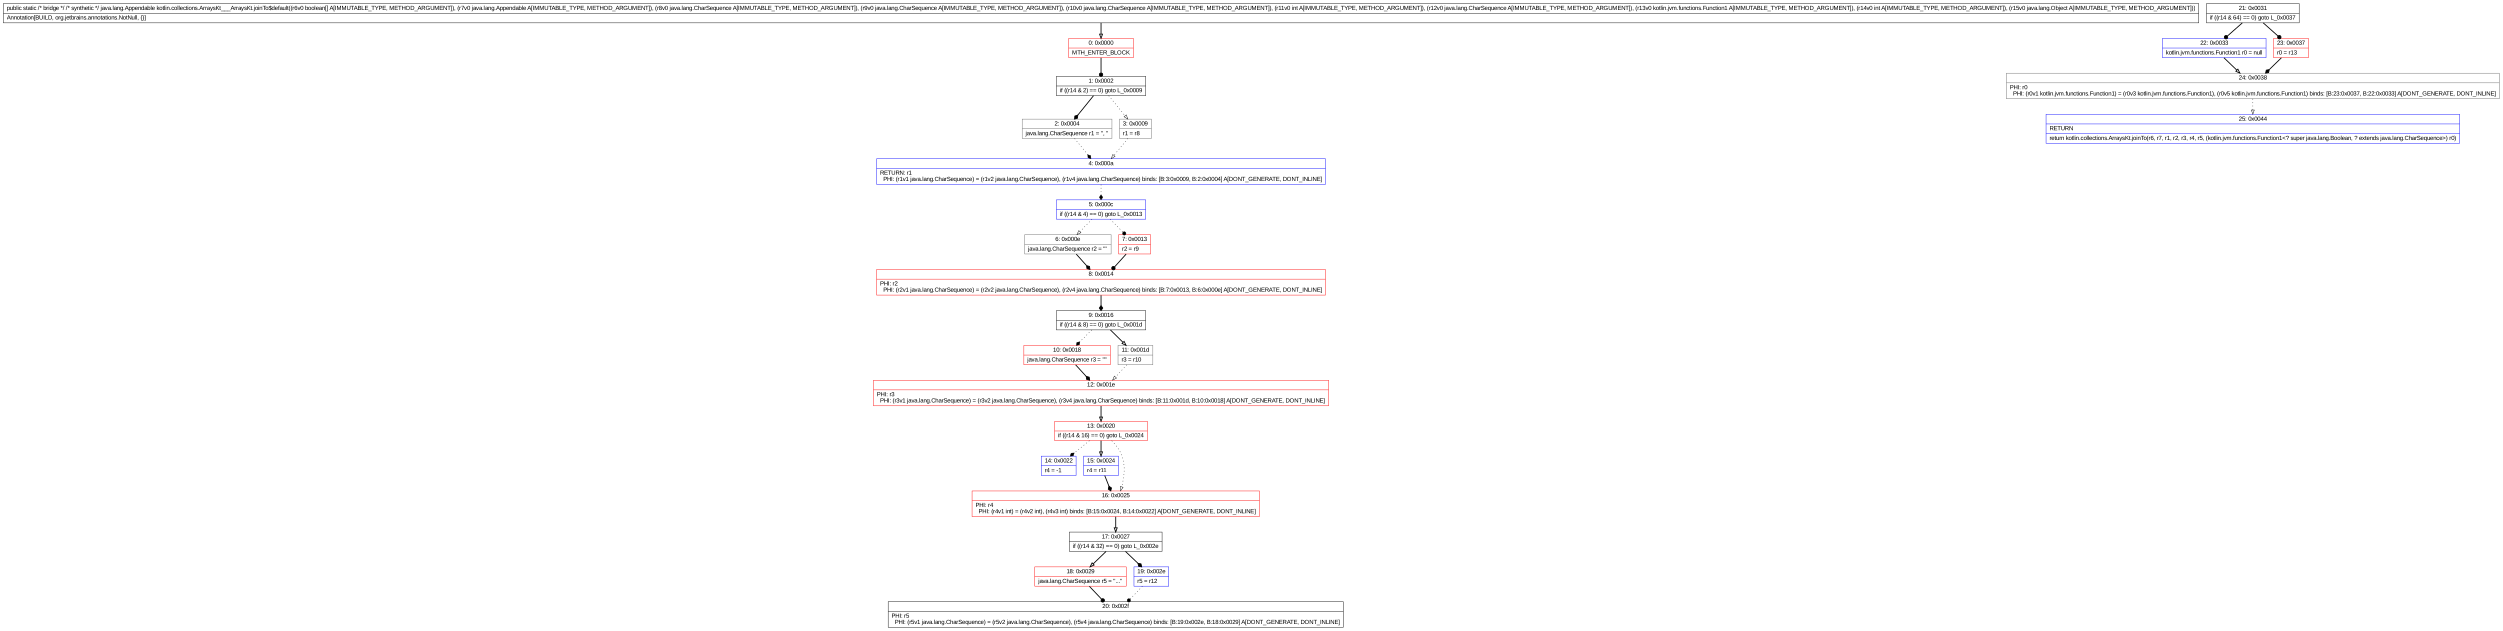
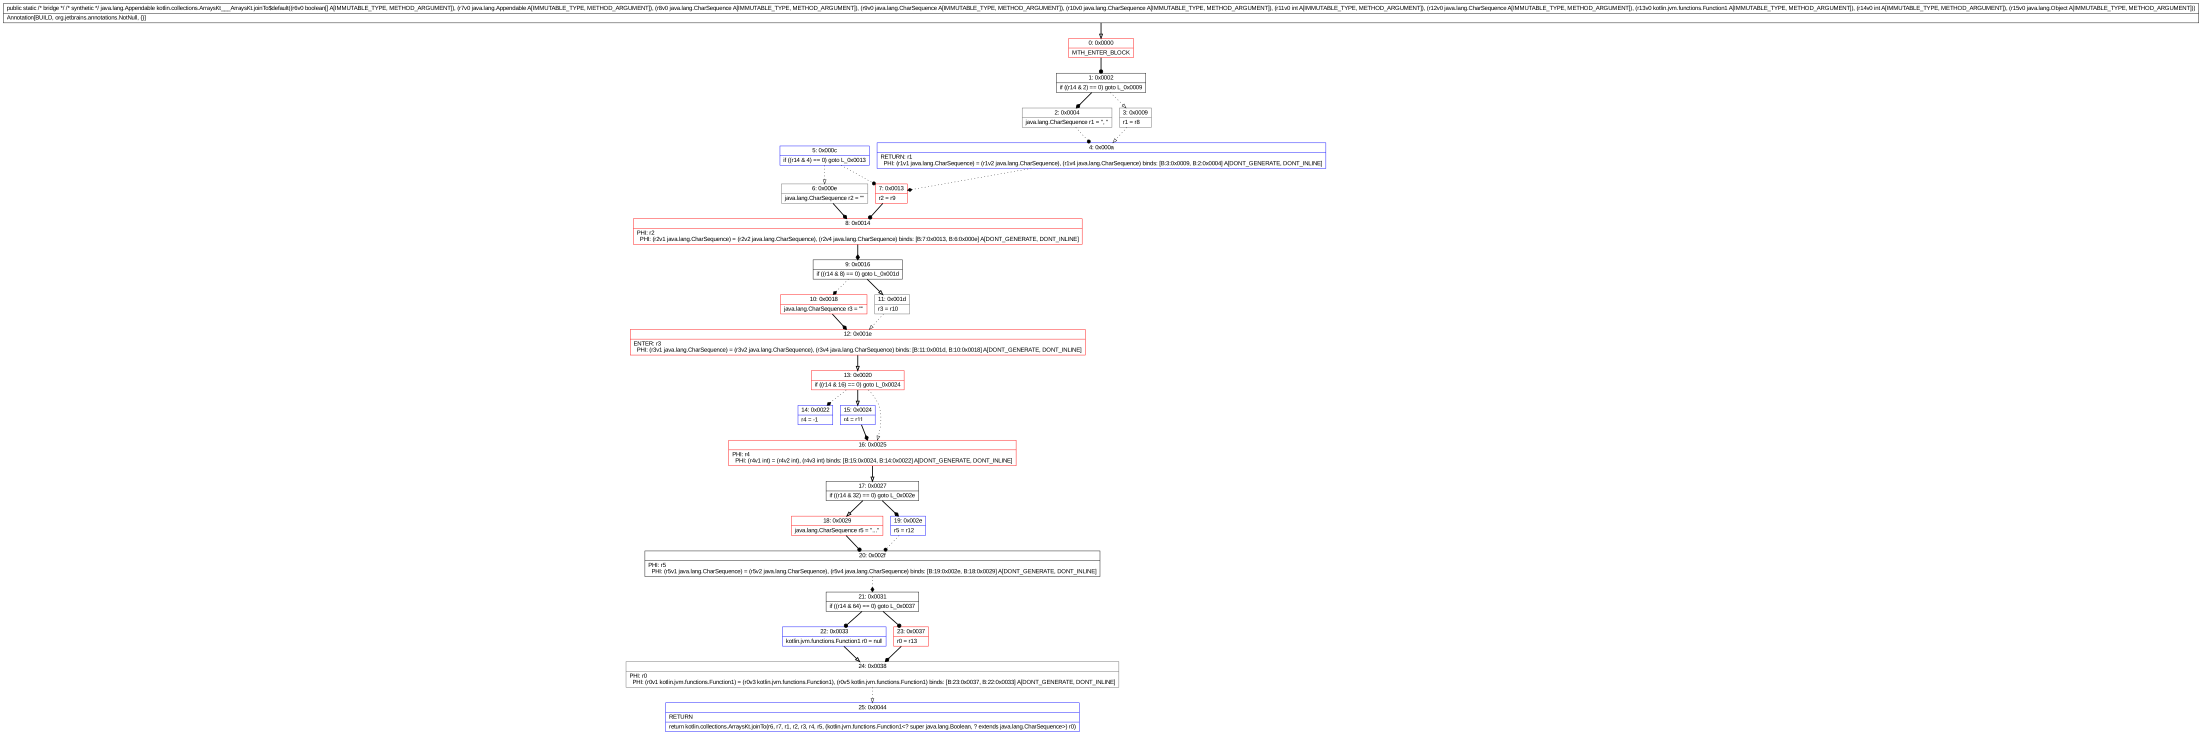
(1081, 147) -> (1082, 134)
(1101, 190) -> (972, 179)
(886, 394) -> (648, 344)
none -> (872, 582)
